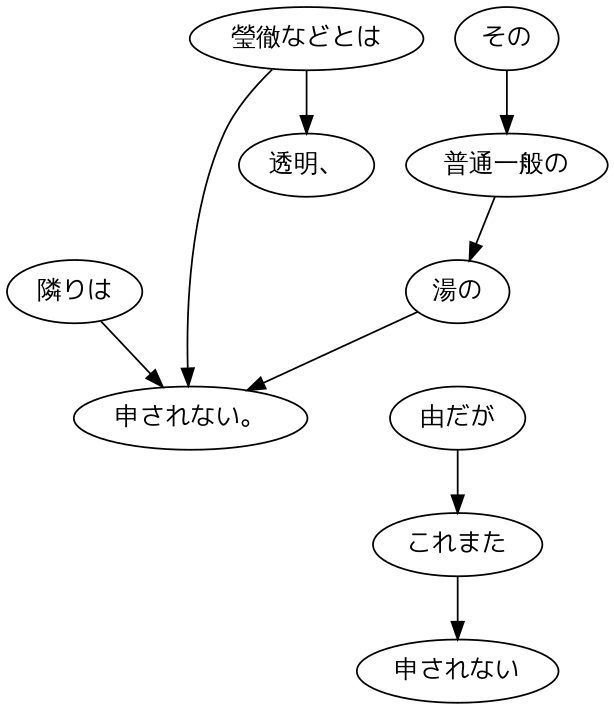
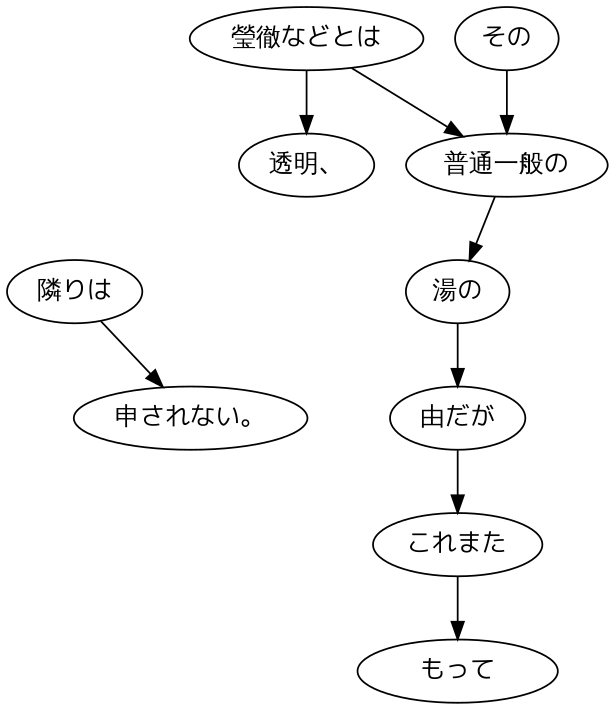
(201, 209) -> (399, 97)
(341, 347) -> (458, 346)
(458, 671) -> (458, 671)
